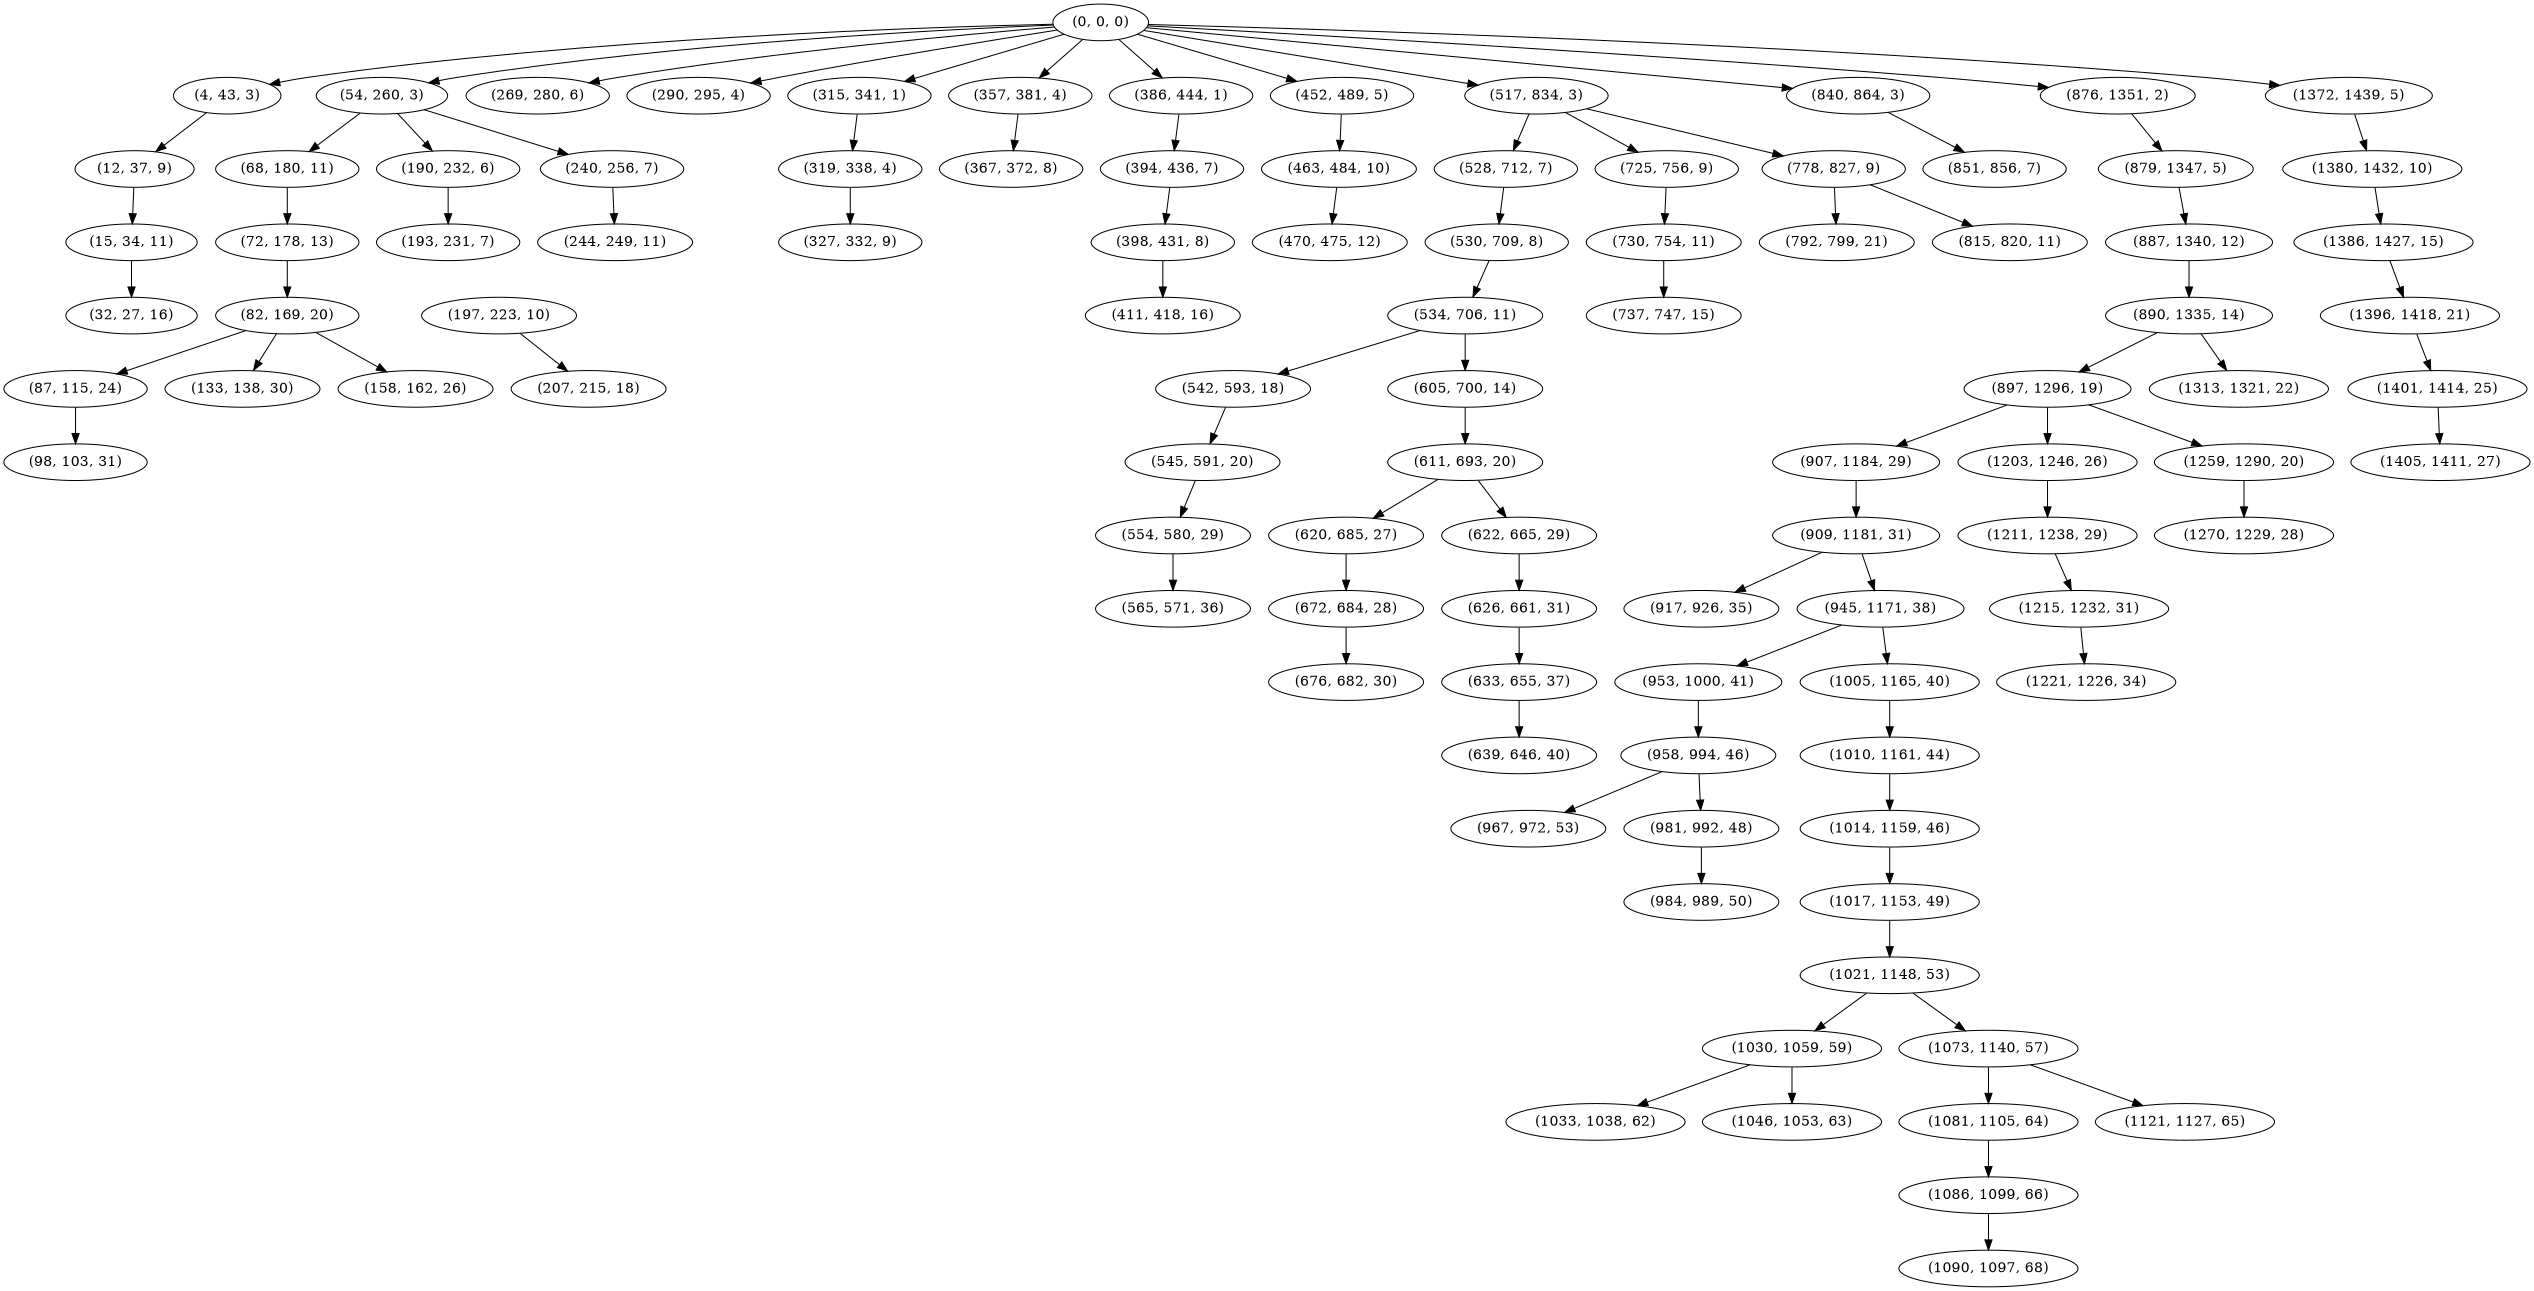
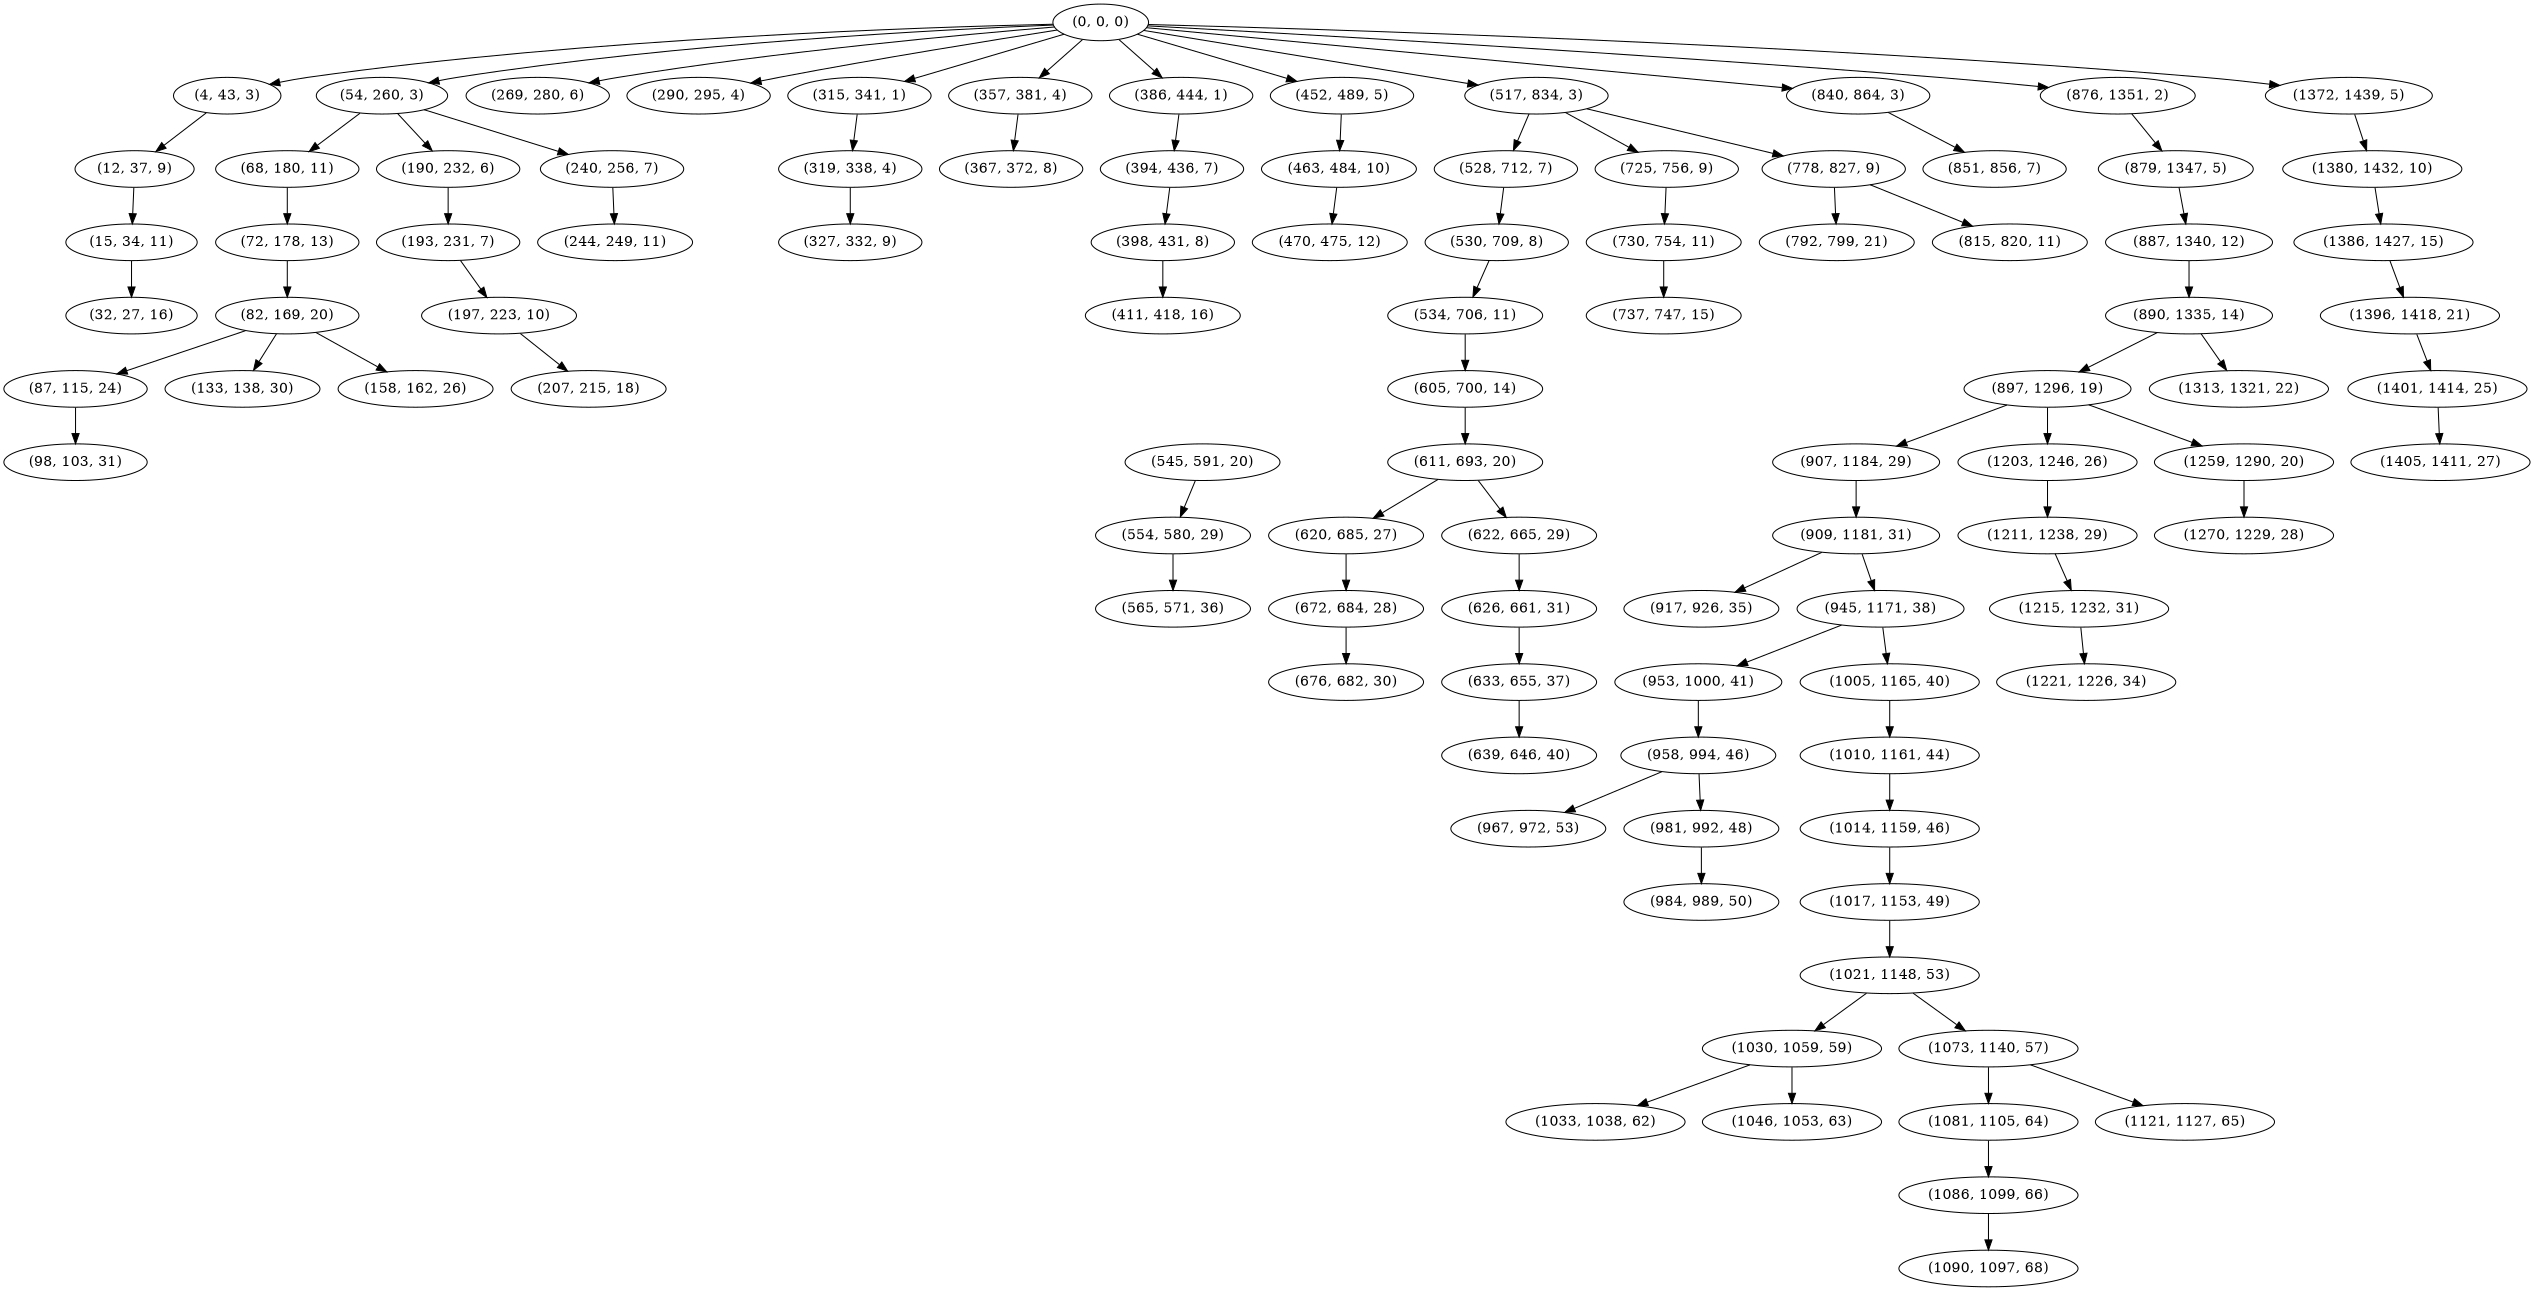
none -> (471, 275)
(1233, 389) -> none
